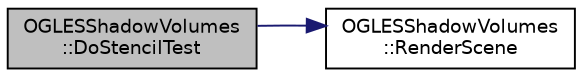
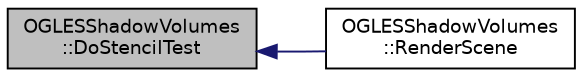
(282, 26) -> (302, 52)
